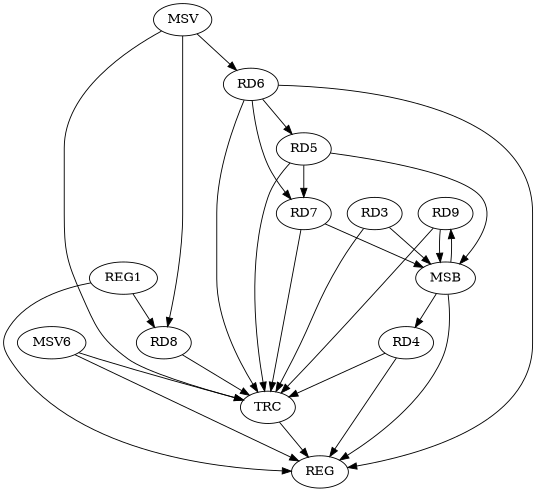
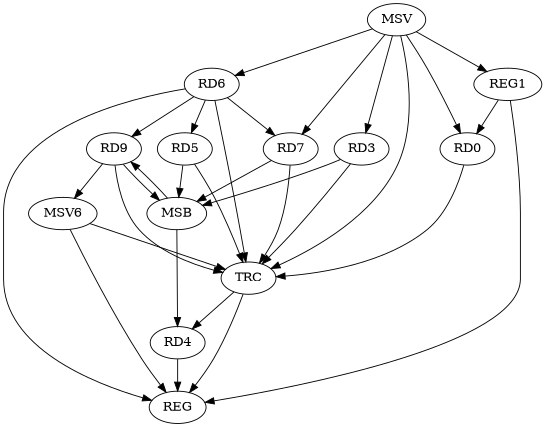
none -> (448, 49)
none -> (380, 80)
none -> (167, 114)
(304, 177) -> (346, 81)
none -> (91, 178)
(164, 343) -> (467, 149)
(341, 373) -> (217, 307)
(423, 389) -> none
